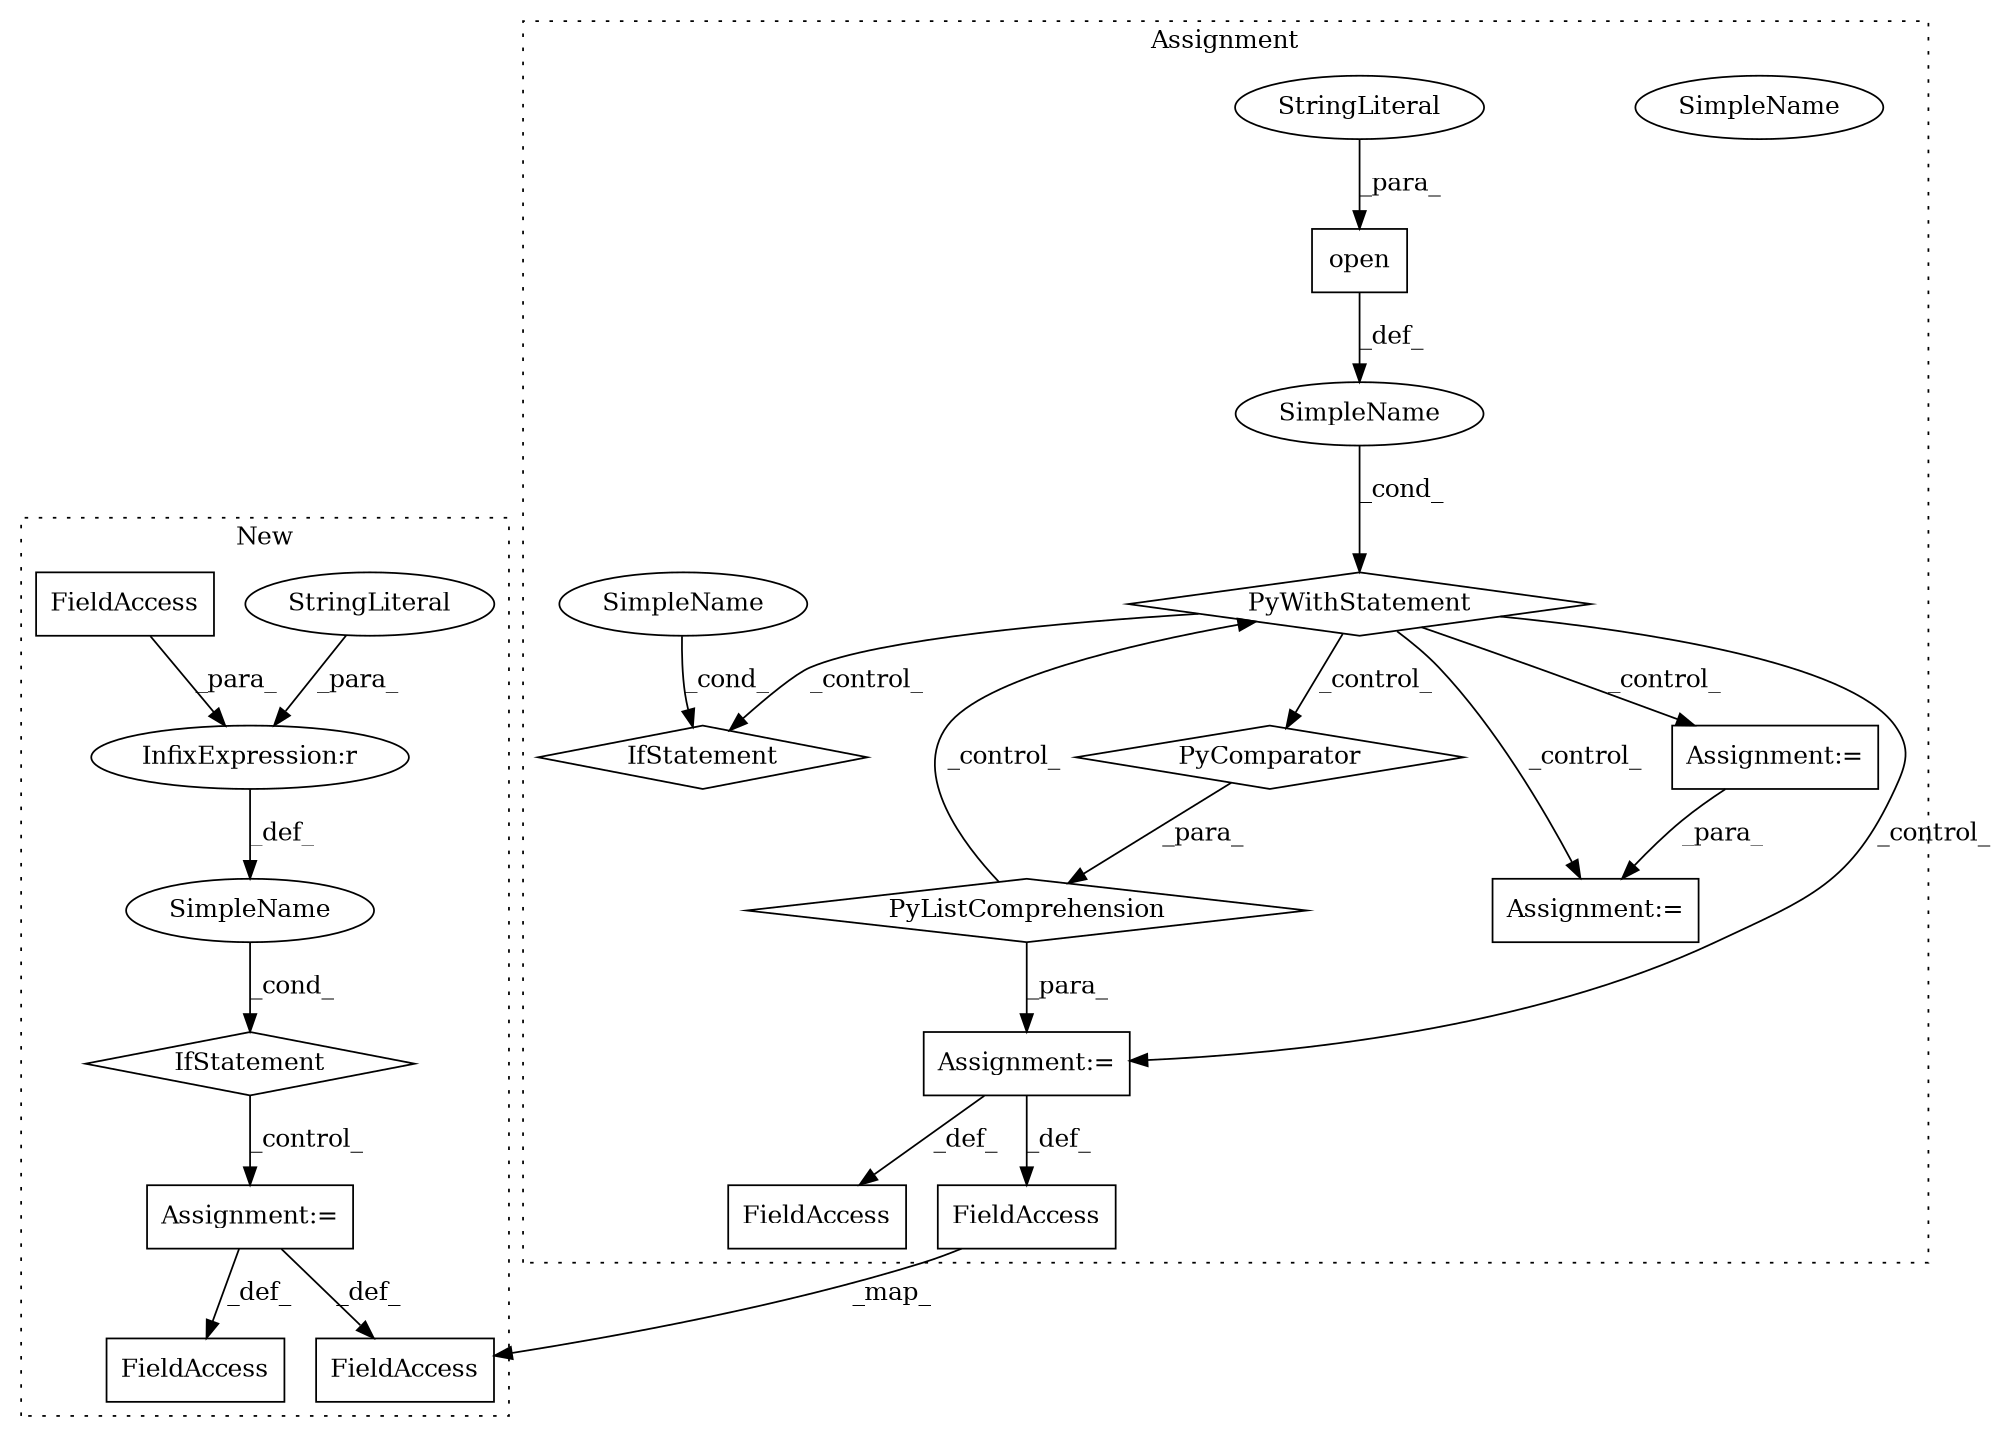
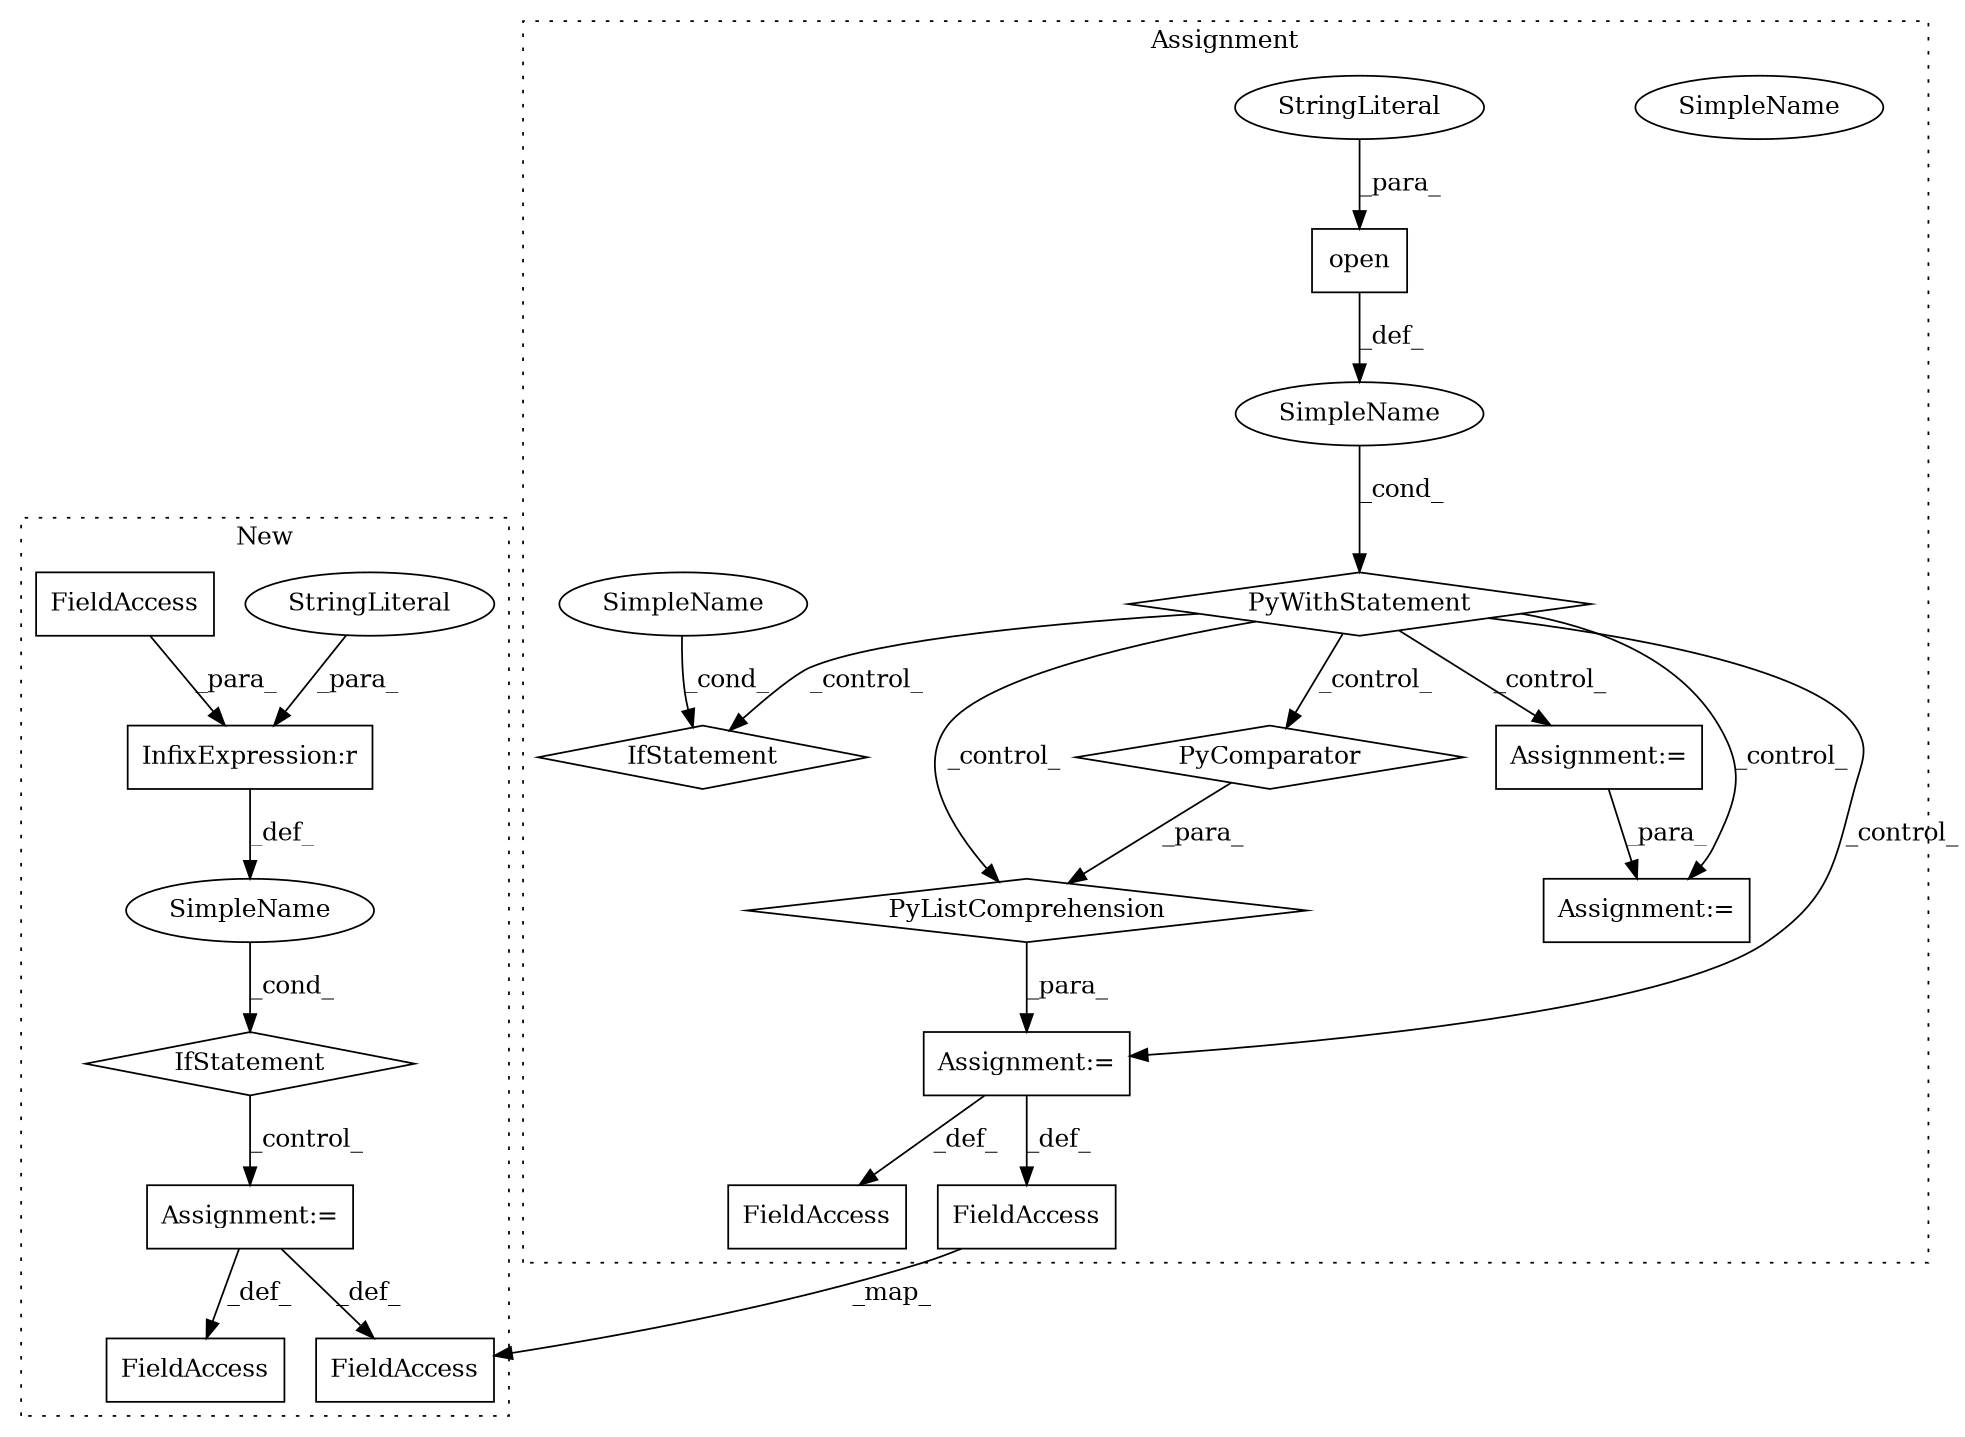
(1002, 689) -> (1019, 682)
(250, 757) -> (250, 757)
